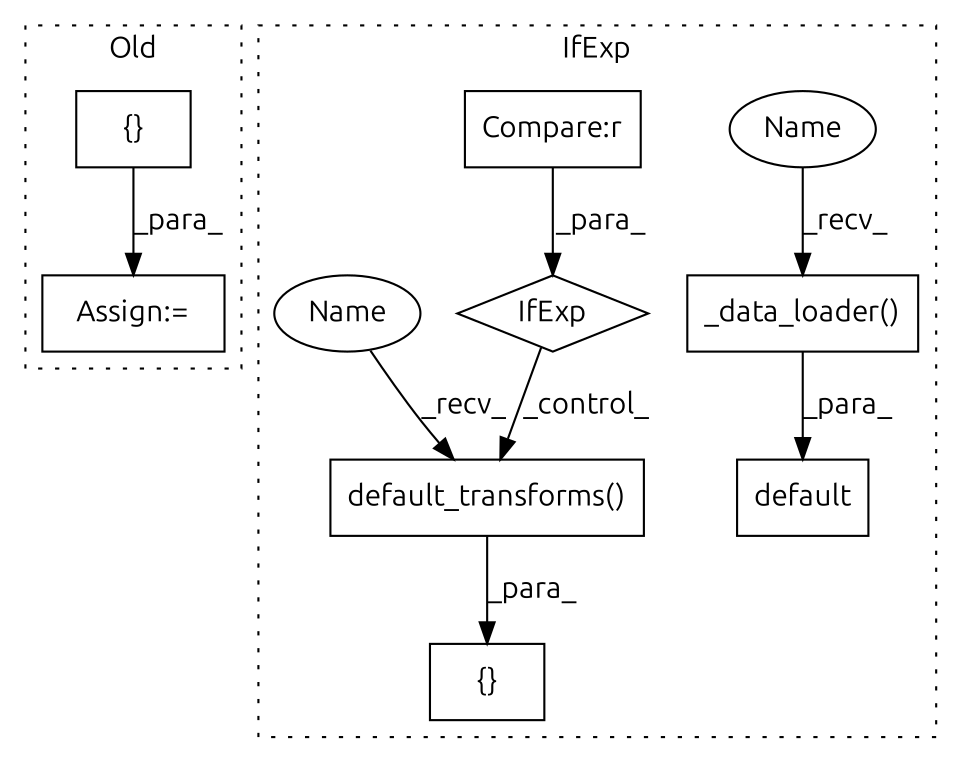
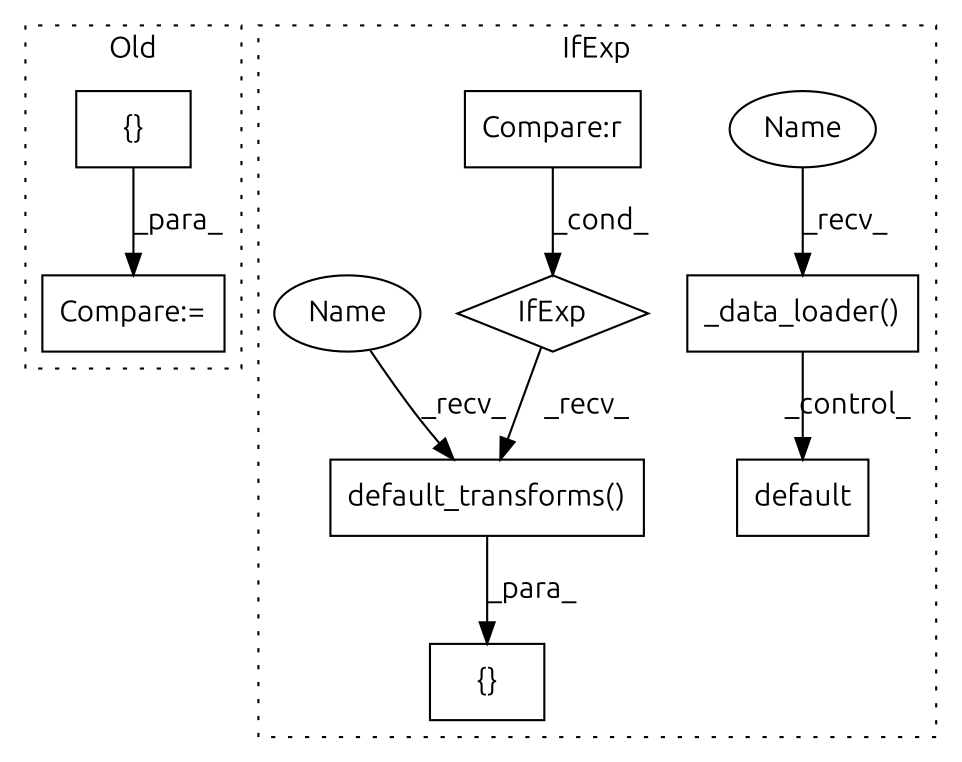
(602, 221) -> (602, 221)
(133, 313) -> (133, 313)
(587, 406) -> (587, 406)
(848, 406) -> (848, 406)
